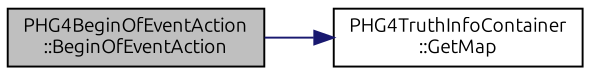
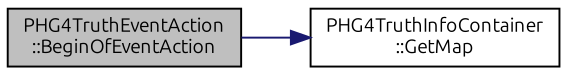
(136, 38) -> (124, 38)
